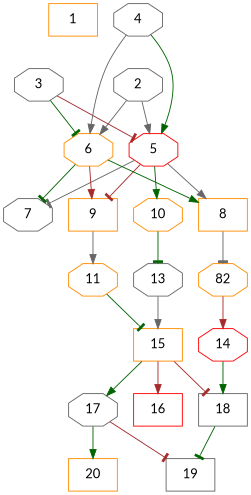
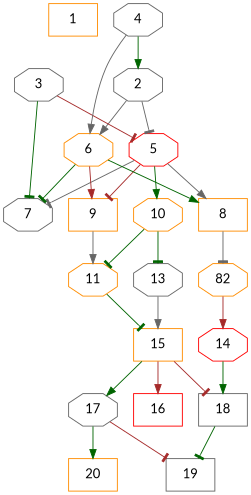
(172, 77) -> (138, 48)
(145, 115) -> (145, 115)
(62, 116) -> (34, 148)
none -> (127, 246)
